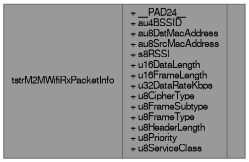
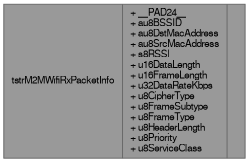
(156, 23) -> (156, 23)
